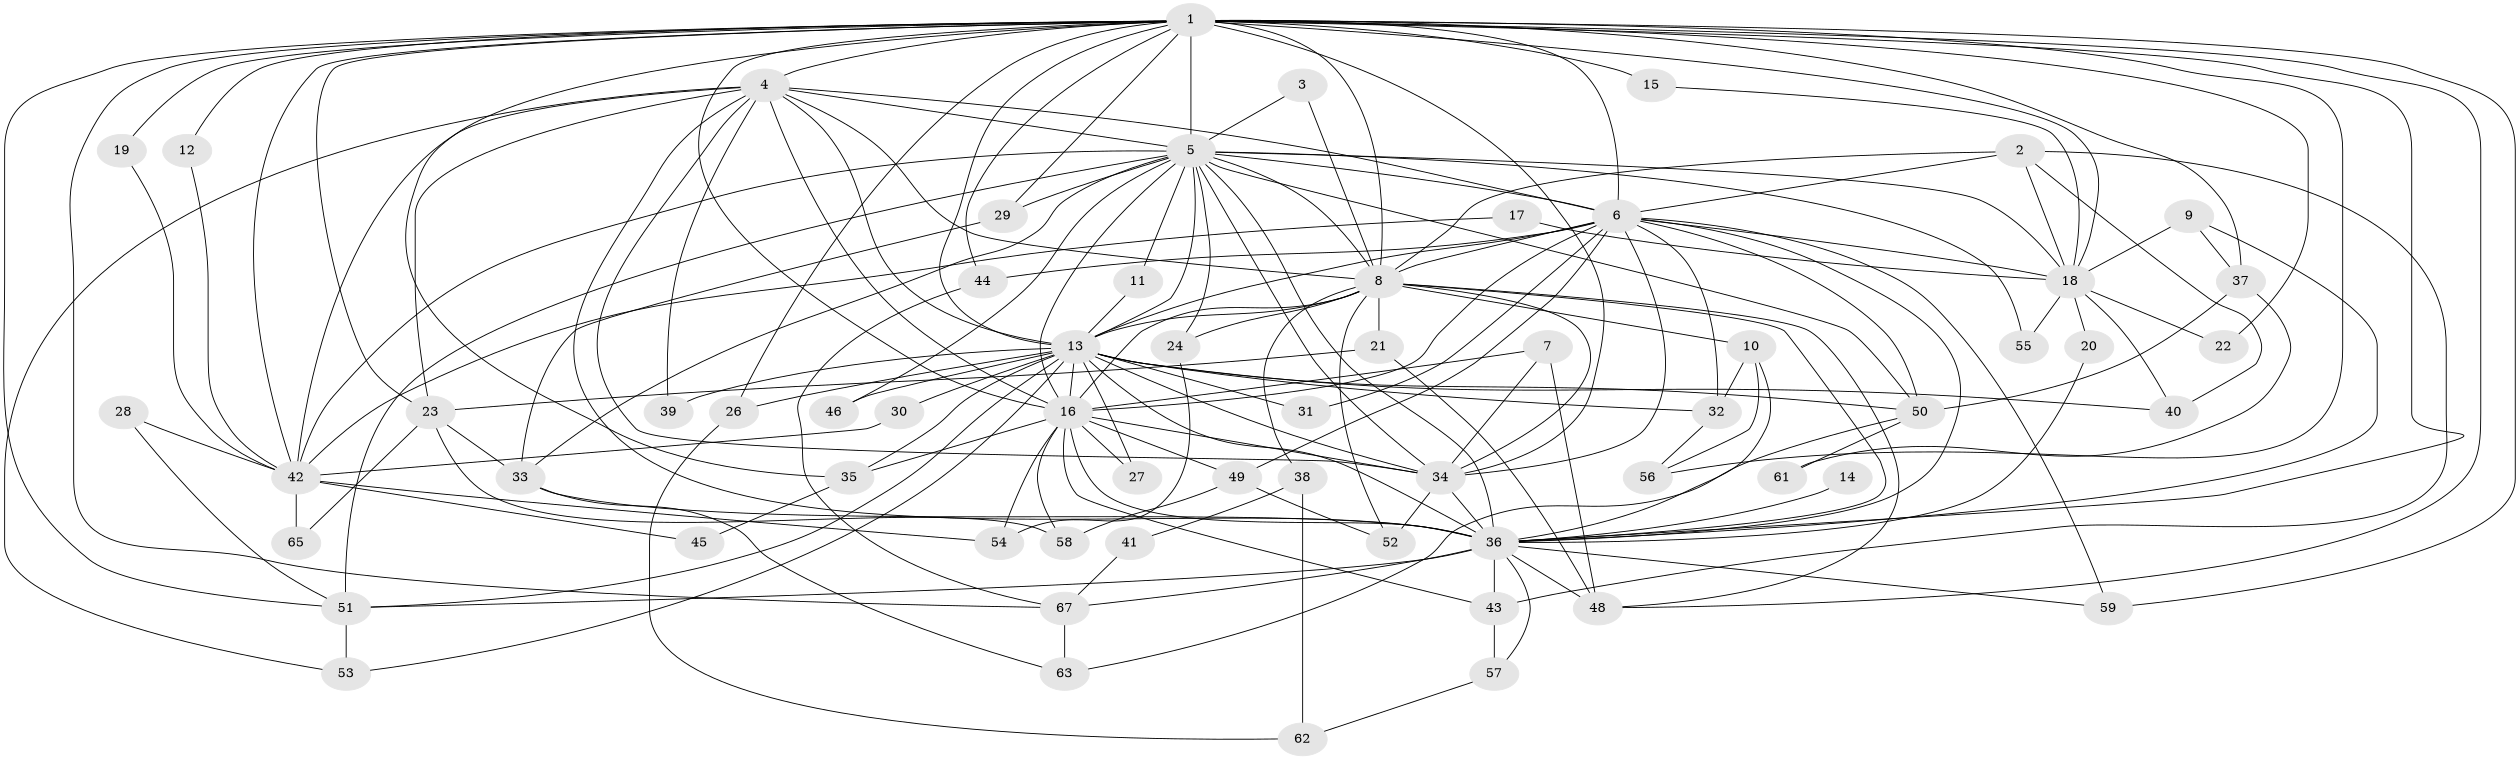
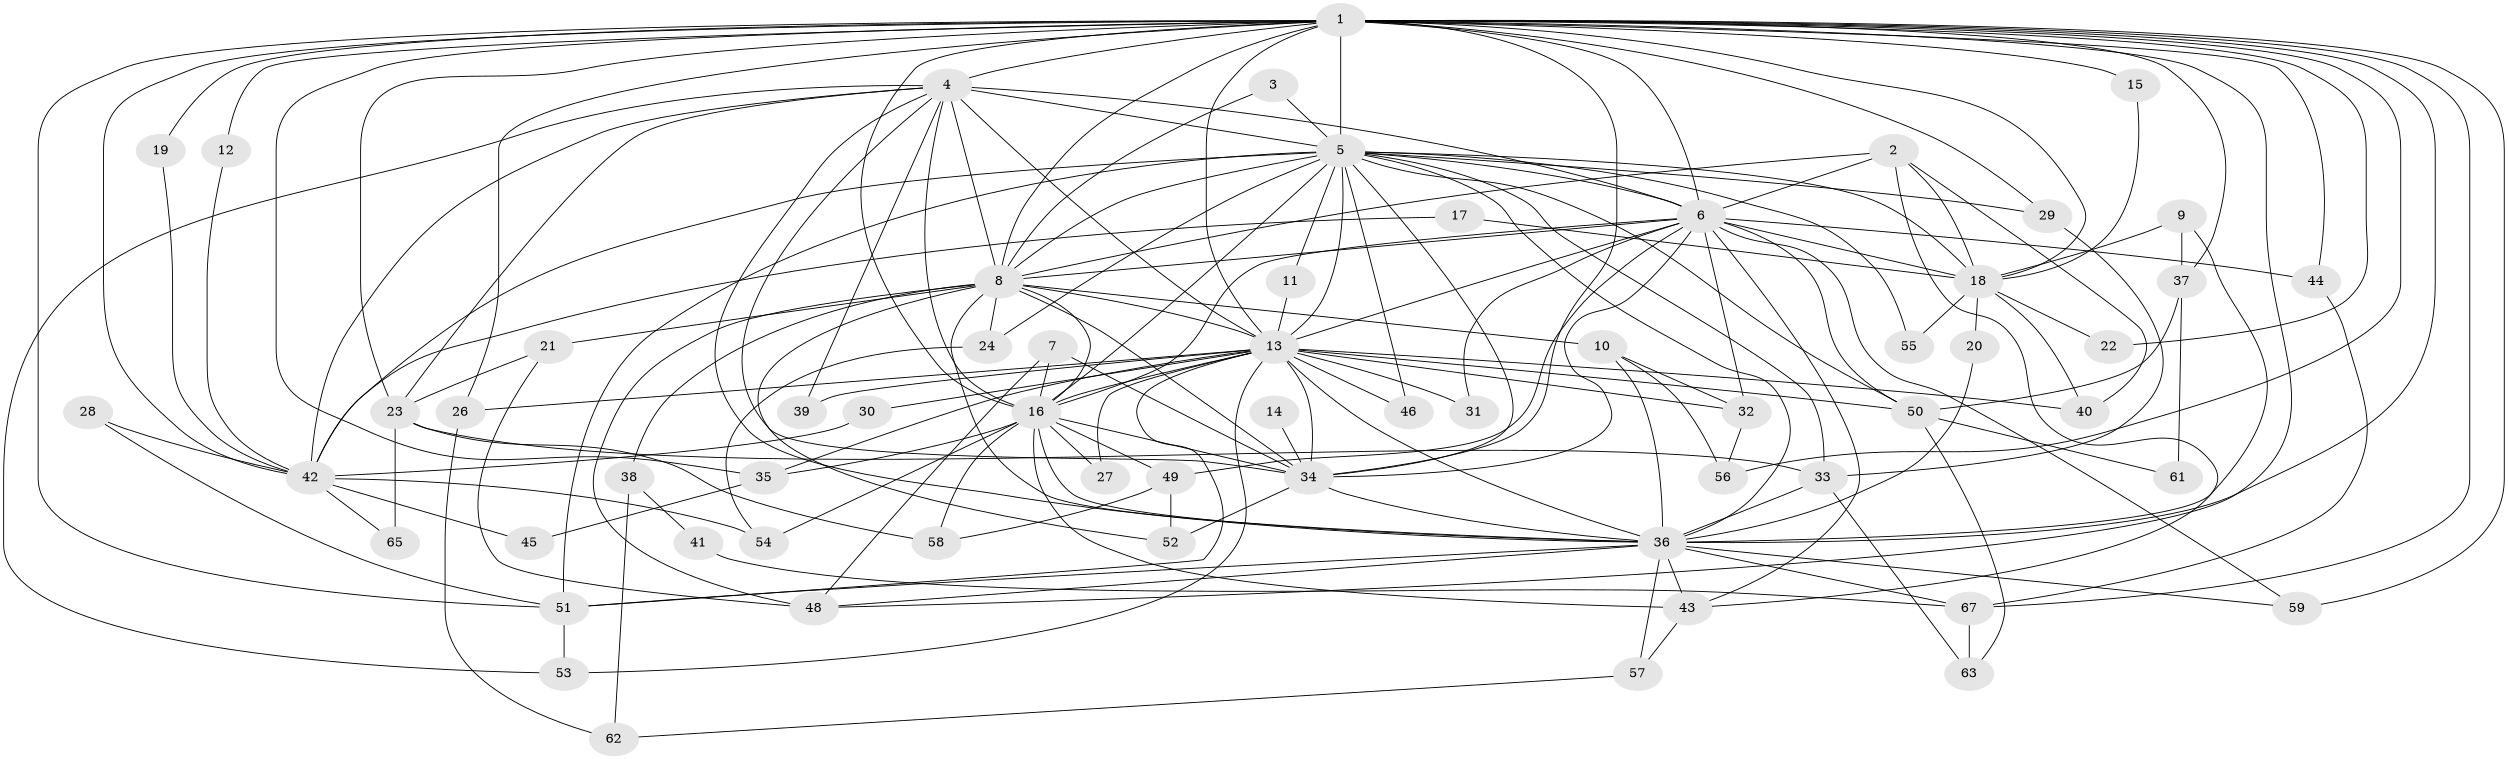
(1953, 430) -> (1849, 434)
(1676, 524) -> (1292, 445)
